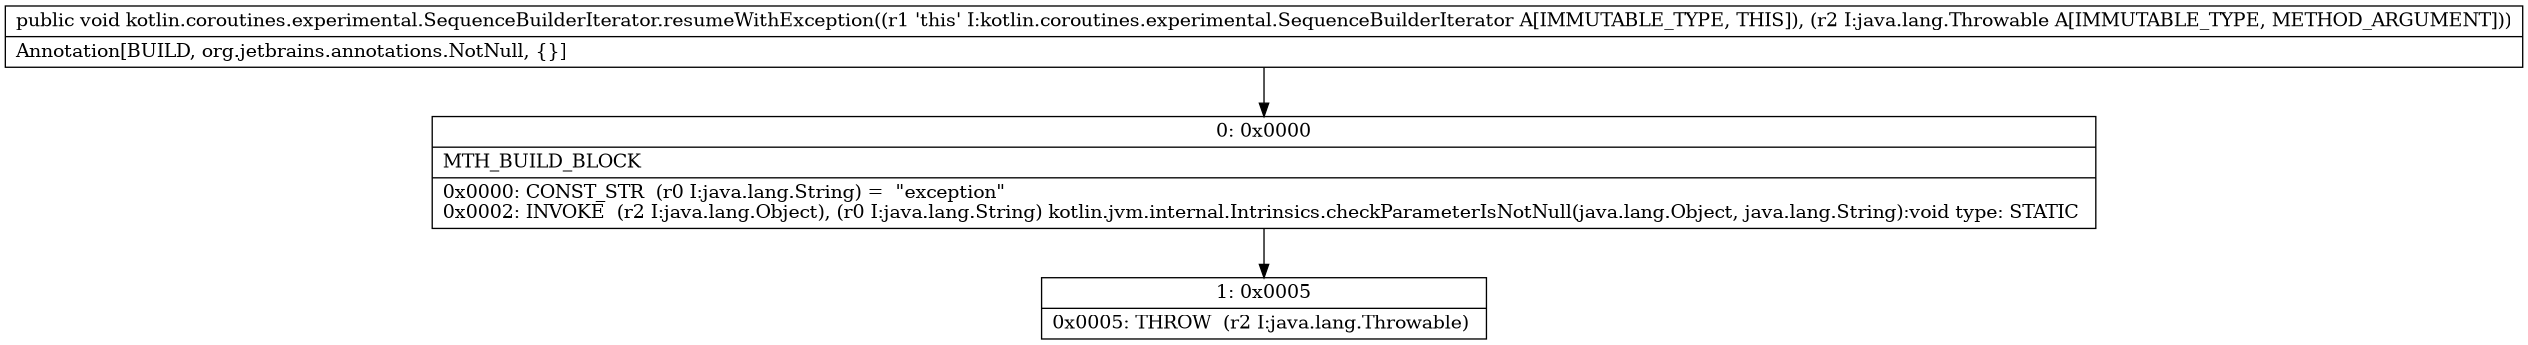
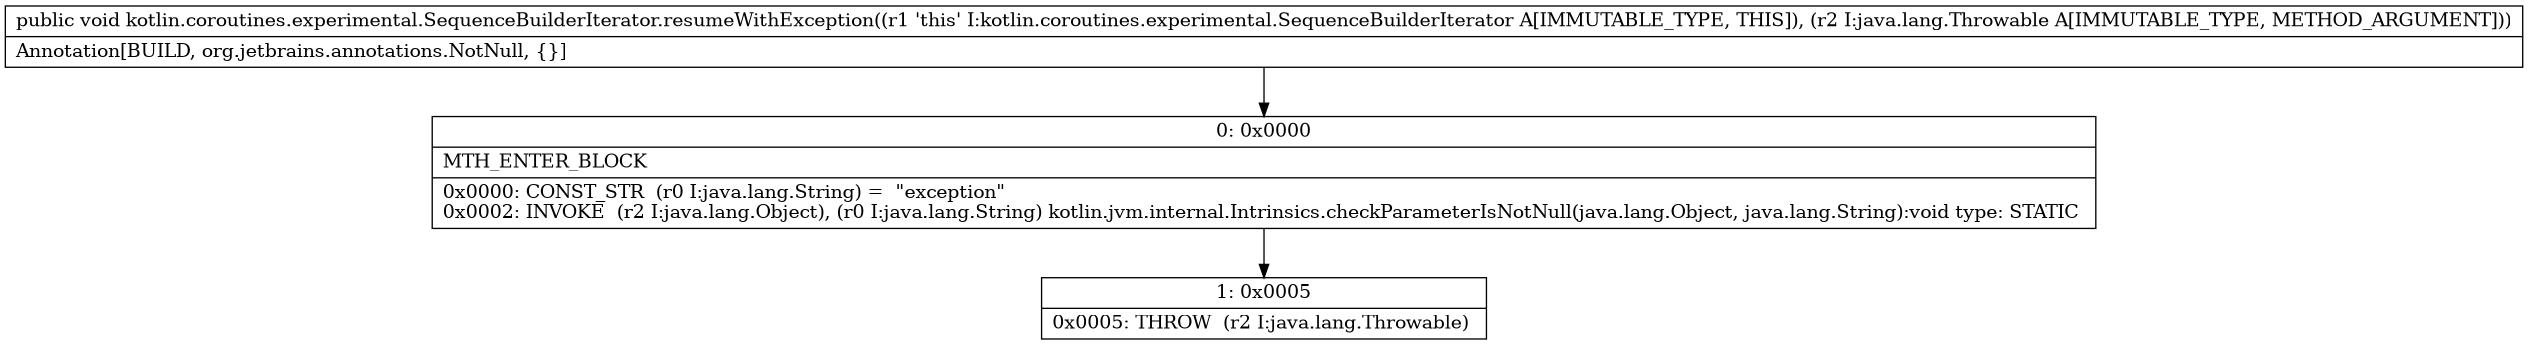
(542, 162) -> (545, 162)
